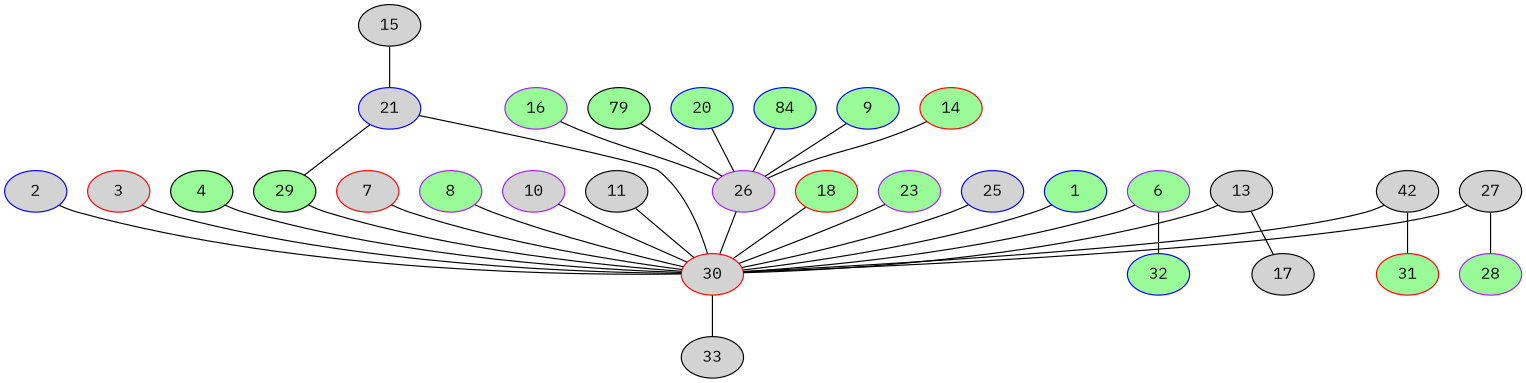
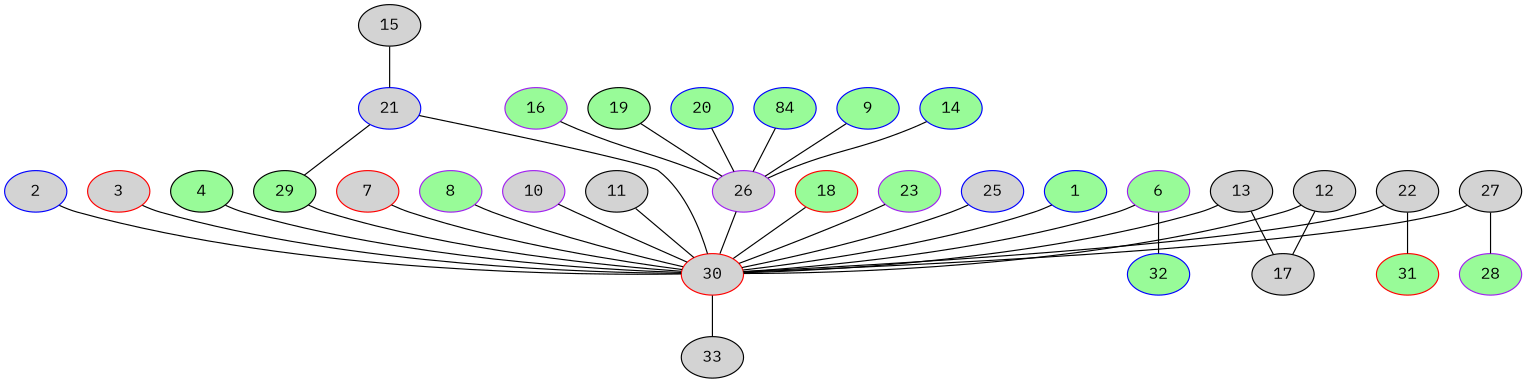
(619, 108) -> (619, 108)
(951, 108) -> (951, 108)
none -> (1325, 191)
(1408, 191) -> (1408, 191)
